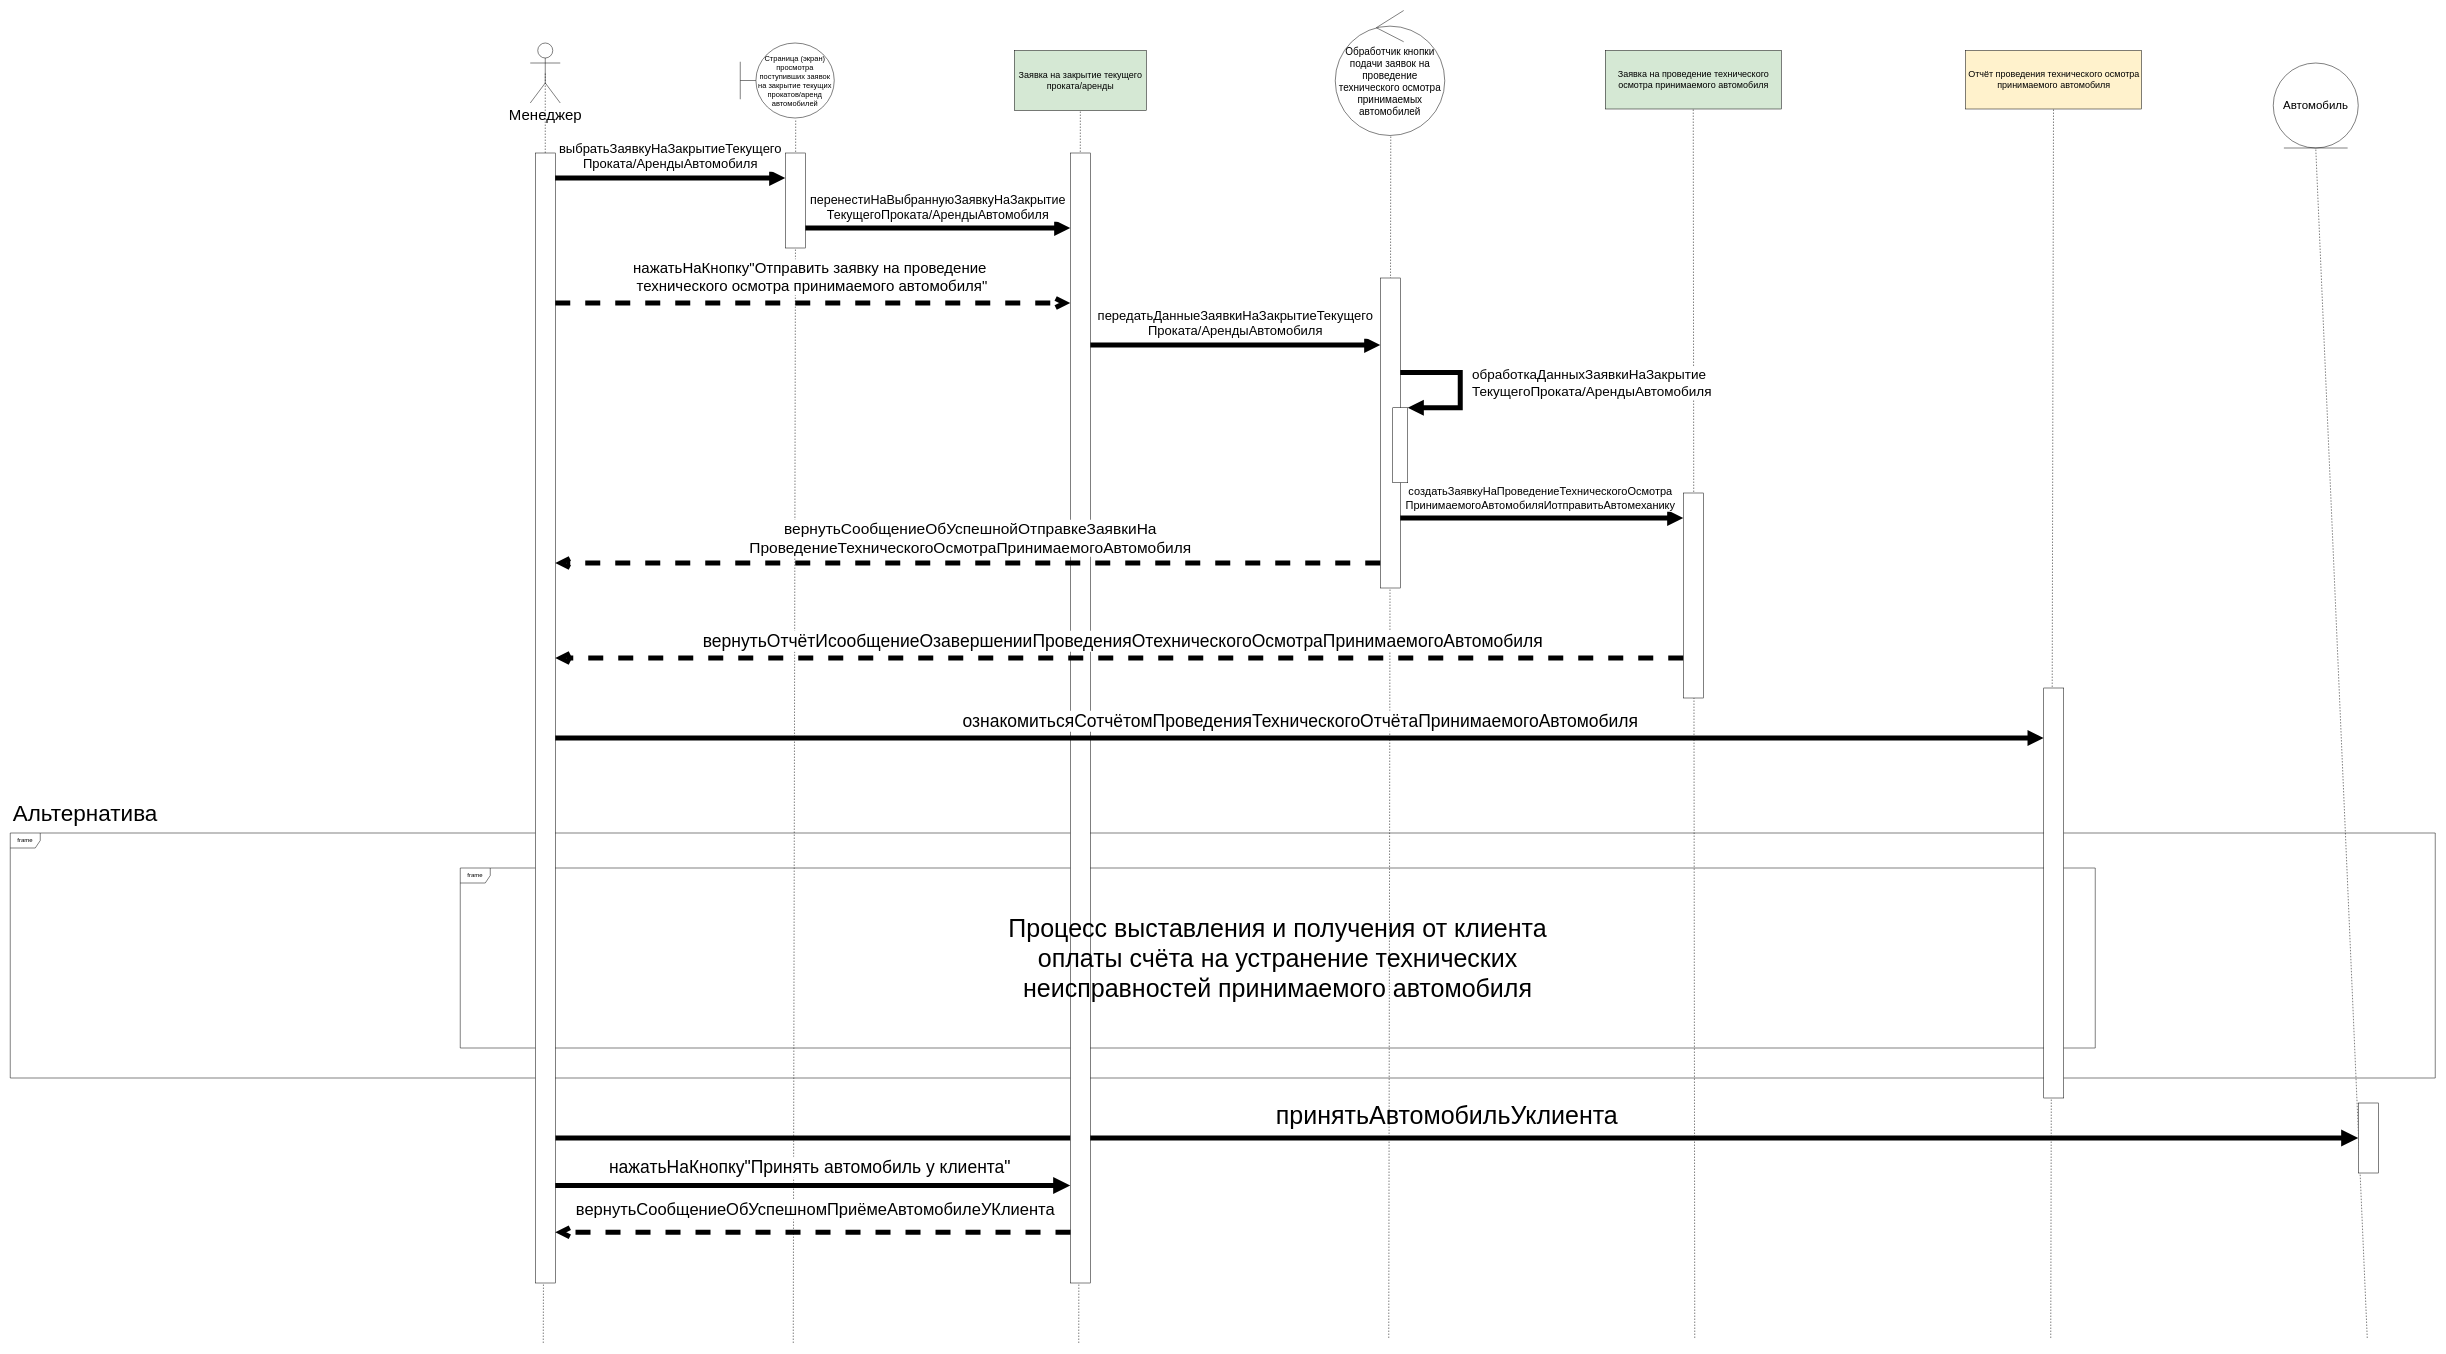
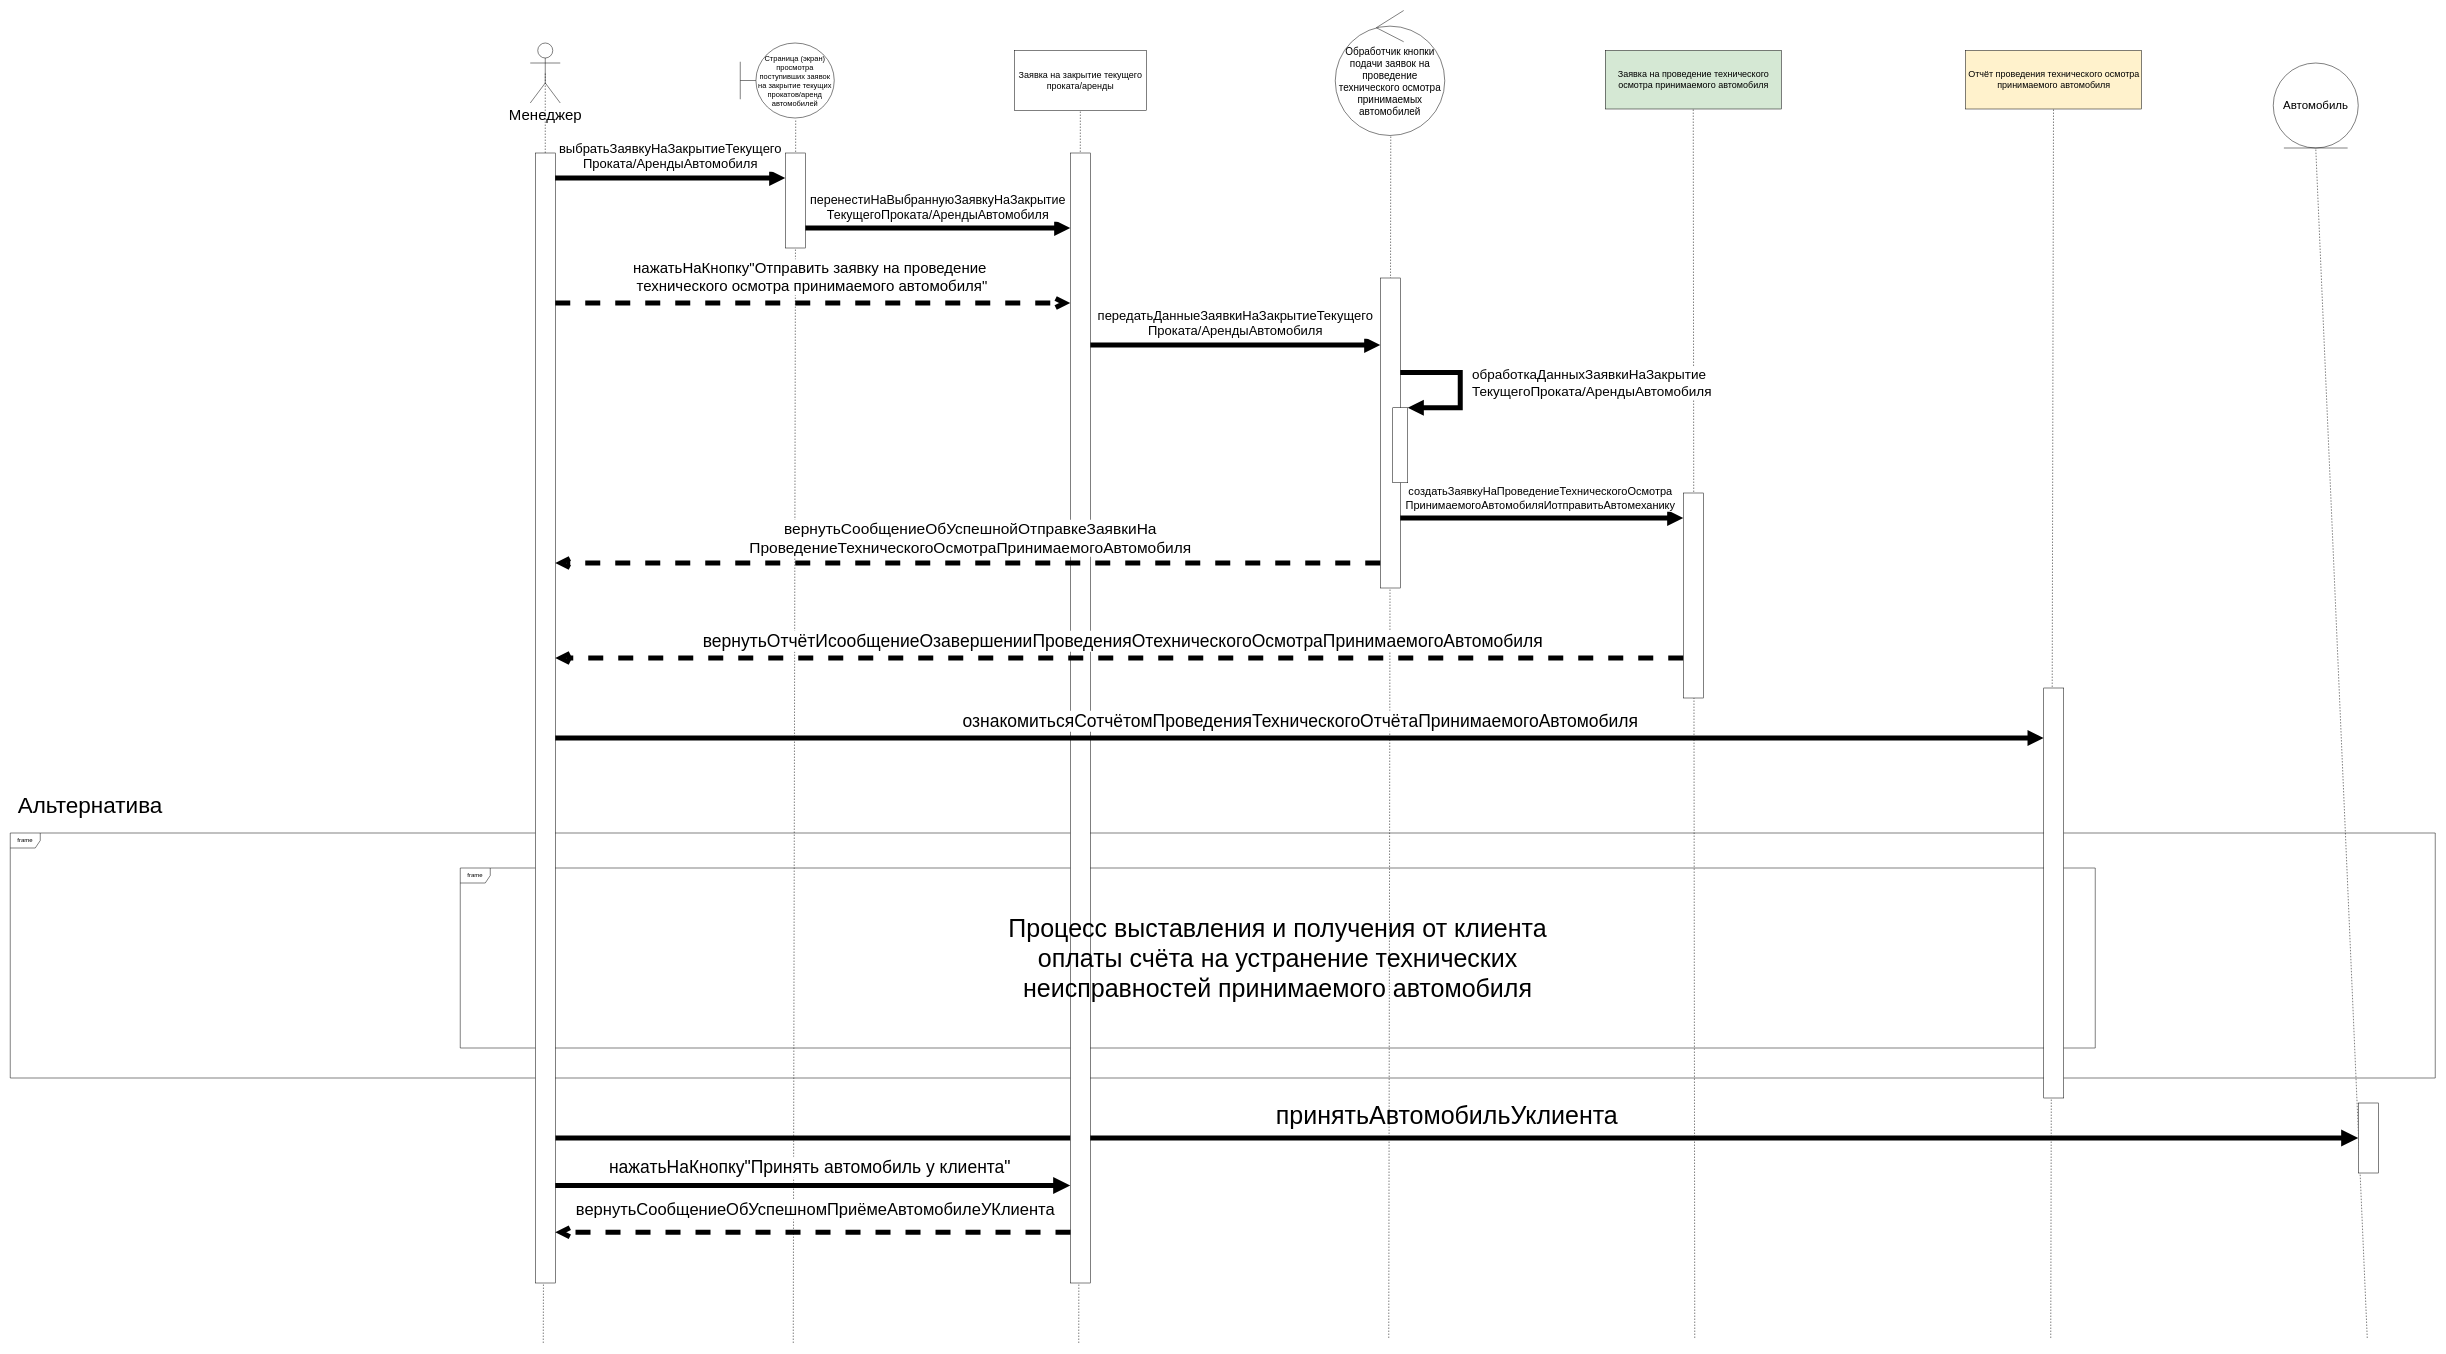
(1080, 80) -> (1080, 80)
(85, 813) -> (90, 805)
